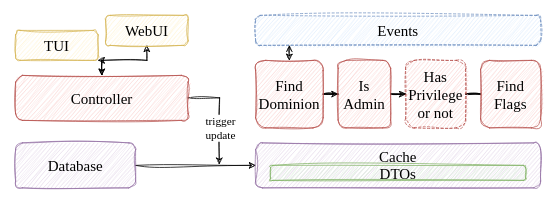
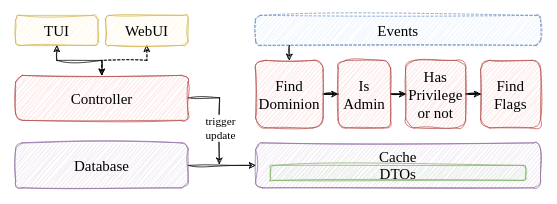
(57, 45) -> (57, 30)
(289, 51) -> (289, 50)
(130, 60) -> (130, 60)
(435, 94) -> (435, 94)
(475, 94) -> (474, 94)
(75, 165) -> (102, 165)
